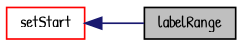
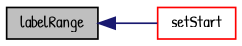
(123, 23) -> (136, 23)
